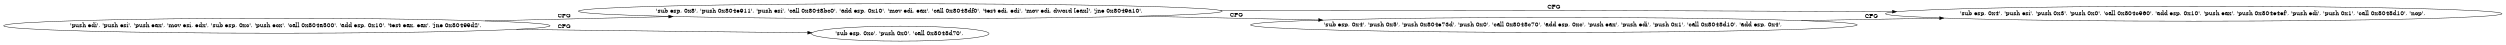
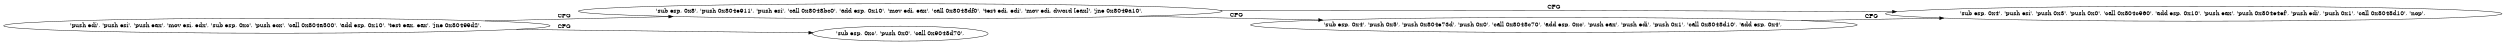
(900, 34) -> (900, 34)
